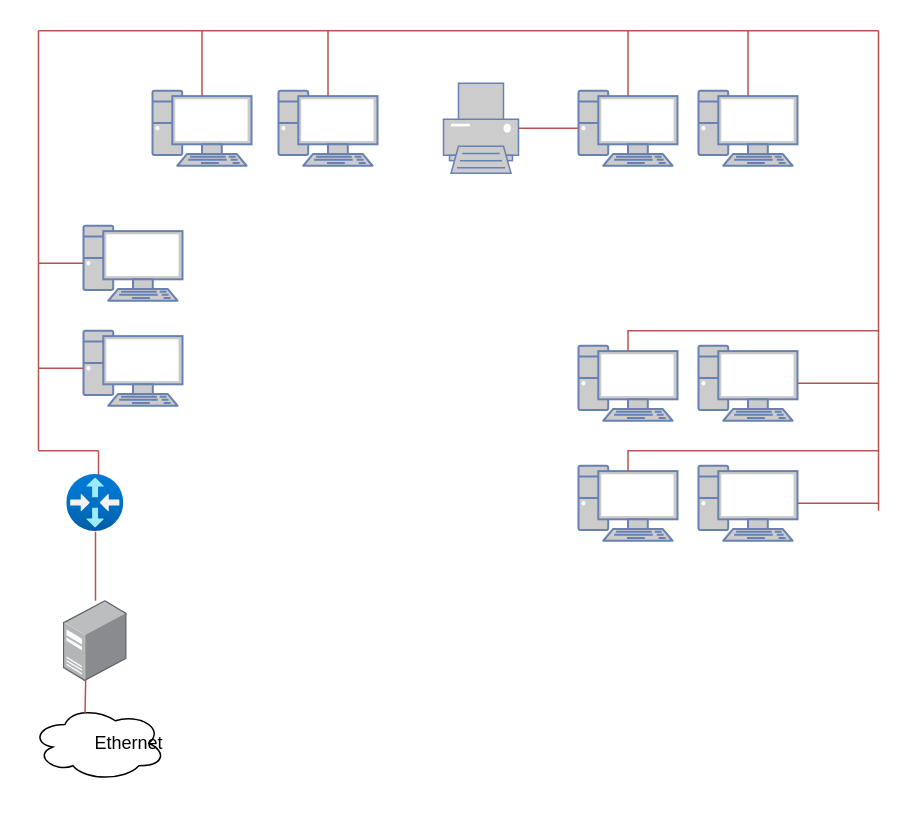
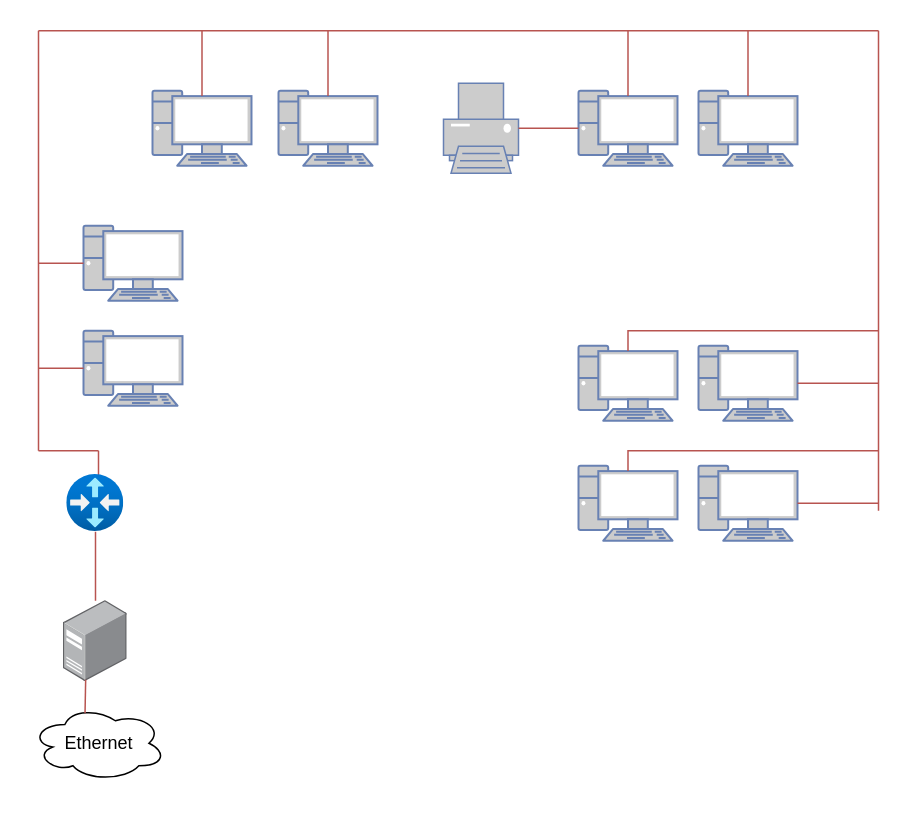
(128, 743) -> (98, 743)
